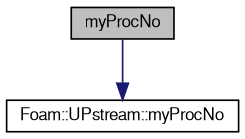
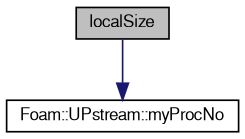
(123, 23) -> (123, 23)
